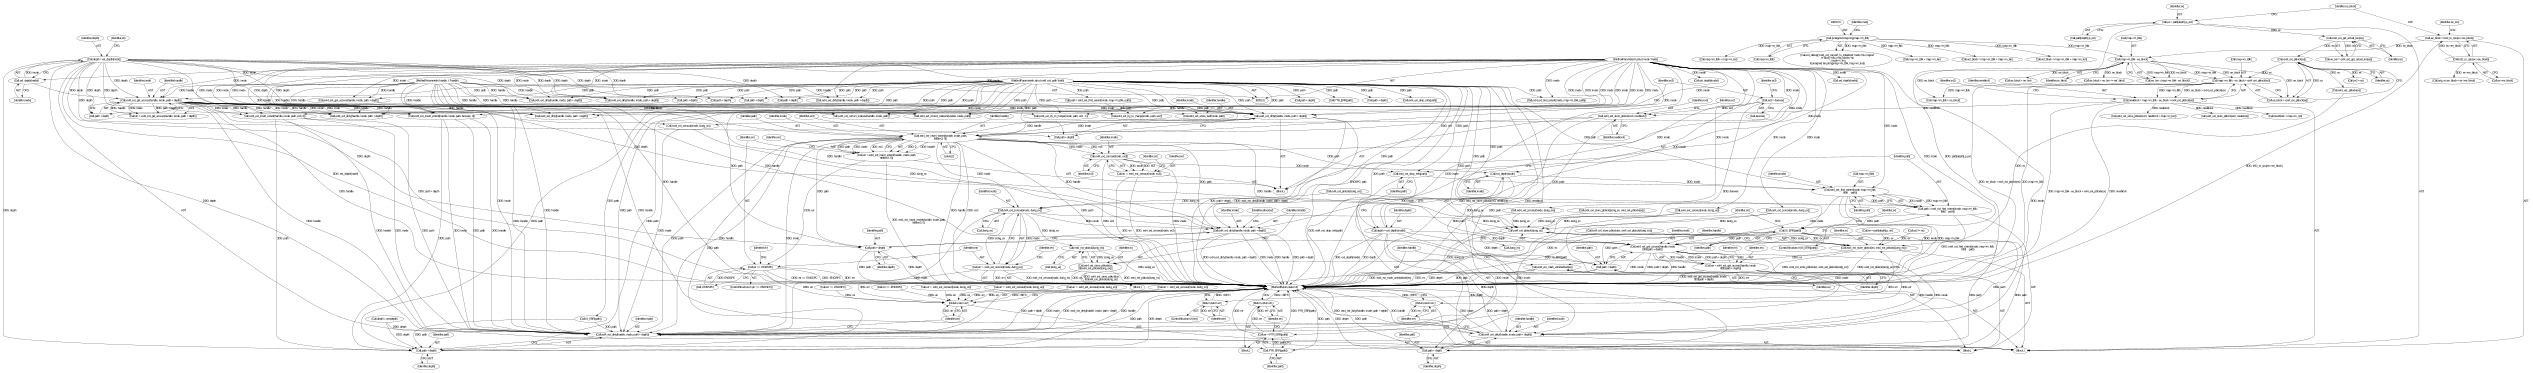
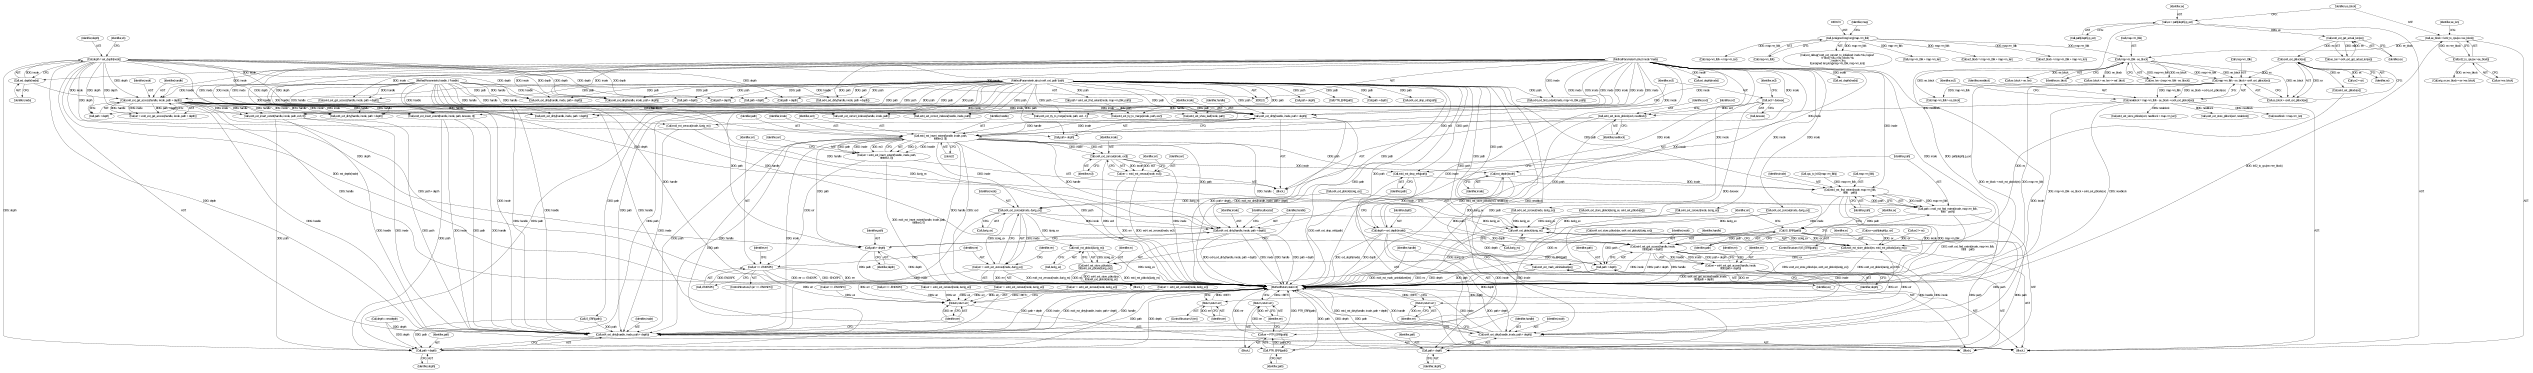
(2359, 46) -> (2359, 46)
none -> (657, 106)
(1572, 144) -> none
none -> (1819, 174)
(1358, 182) -> (1358, 182)
